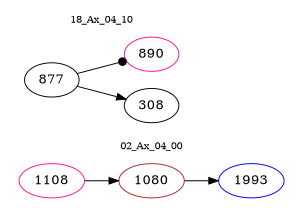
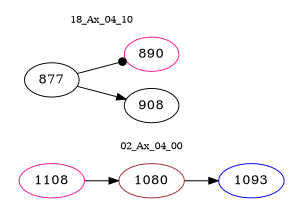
(152, 106) -> (152, 106)
(251, 181) -> (251, 181)
